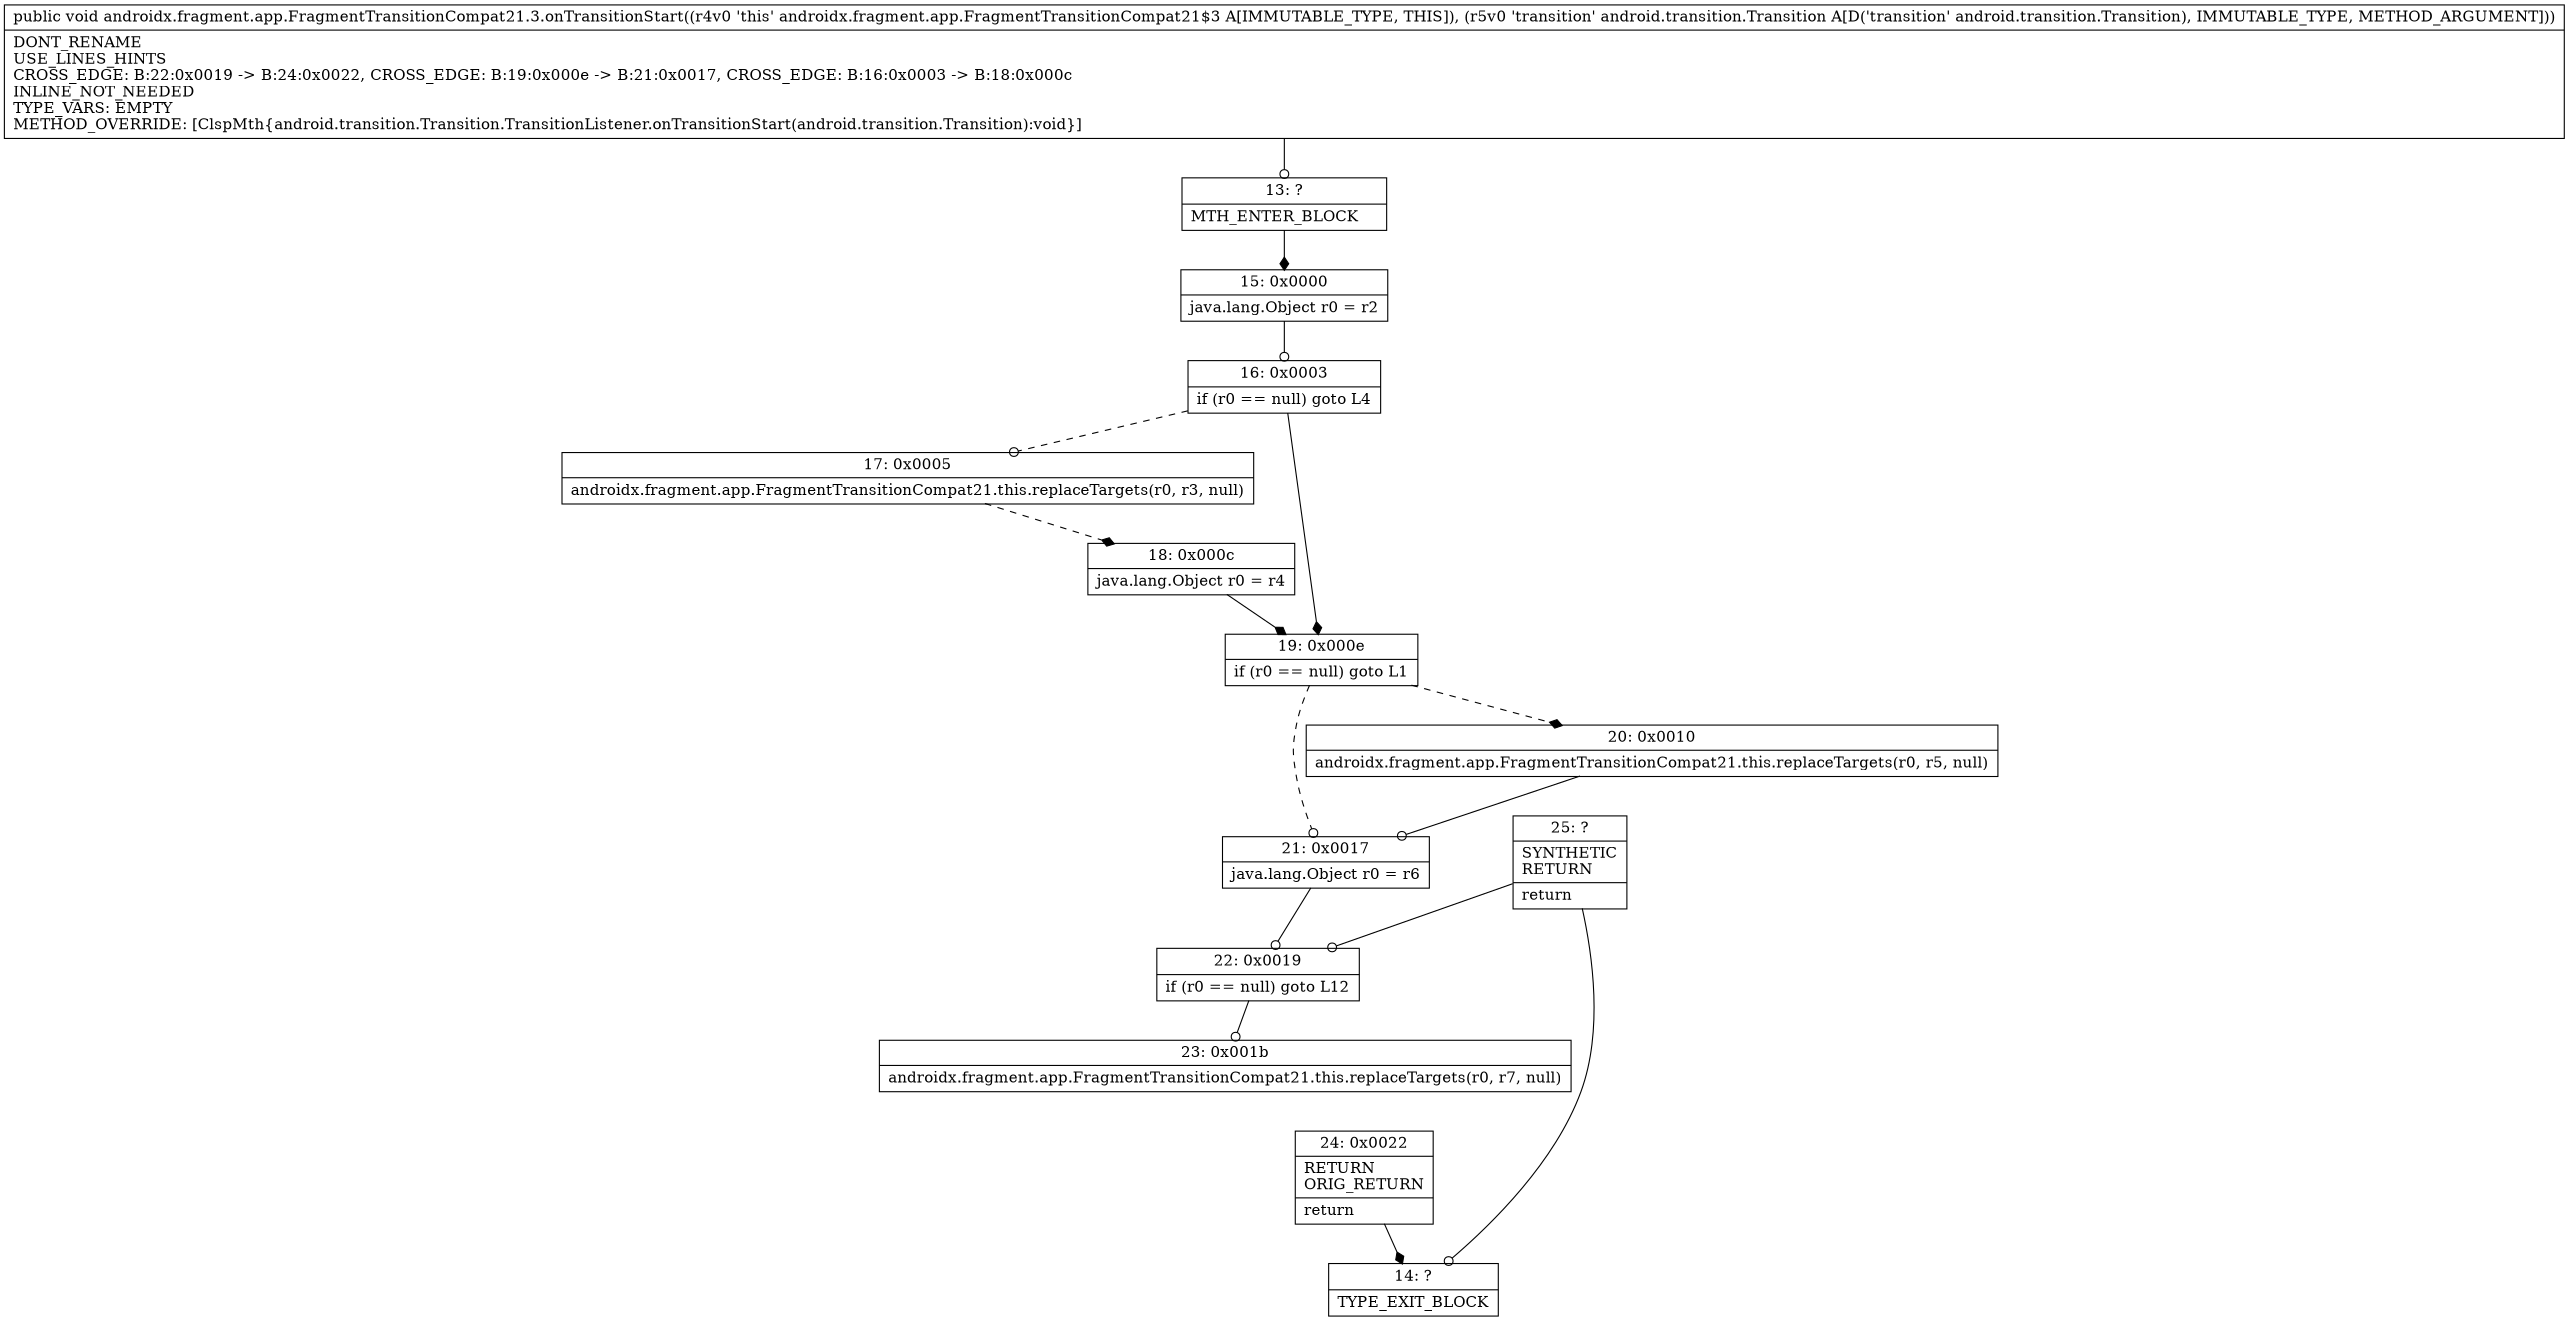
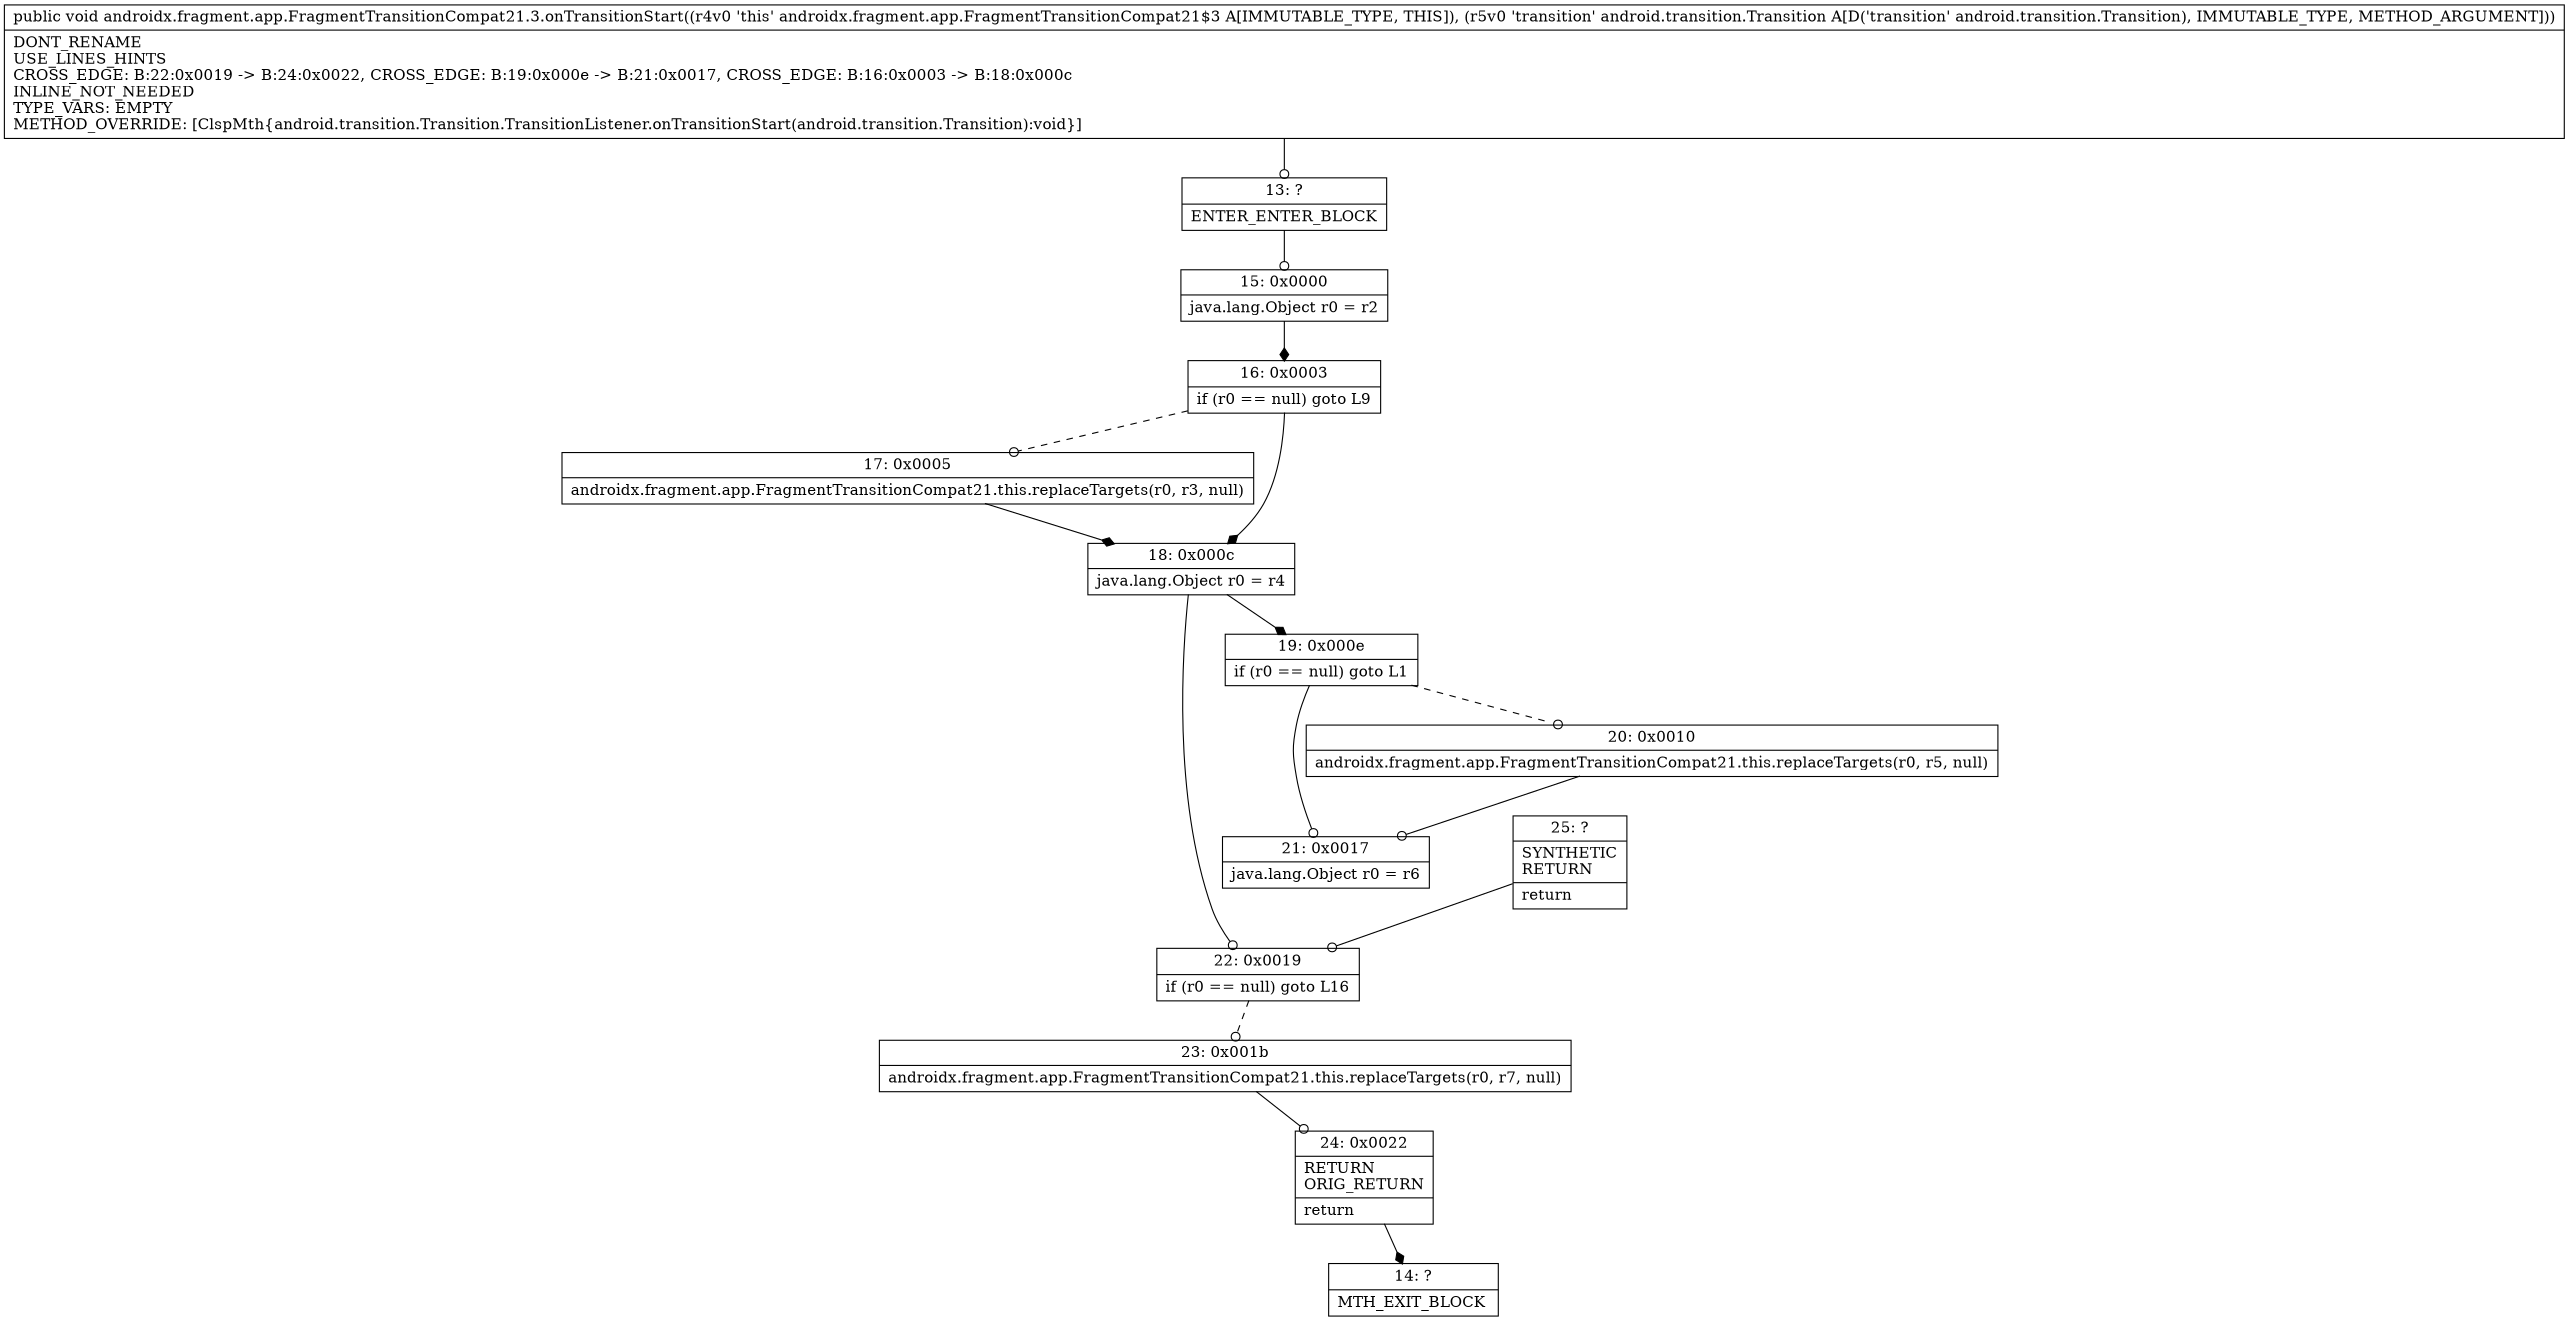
(1275, 217) -> (1284, 217)
(1284, 246) -> (1284, 246)
(1284, 337) -> (1284, 337)
(1284, 399) -> (1284, 399)
(1302, 517) -> (1274, 479)
(1043, 522) -> (1043, 522)
(1480, 704) -> (1480, 704)
(1294, 757) -> (1294, 757)
(1294, 915) -> (1185, 772)
(1258, 987) -> (1258, 987)
(1243, 1016) -> (1243, 1016)
(1576, 1104) -> none
none -> (1278, 1109)
(1413, 1302) -> (1412, 1302)
